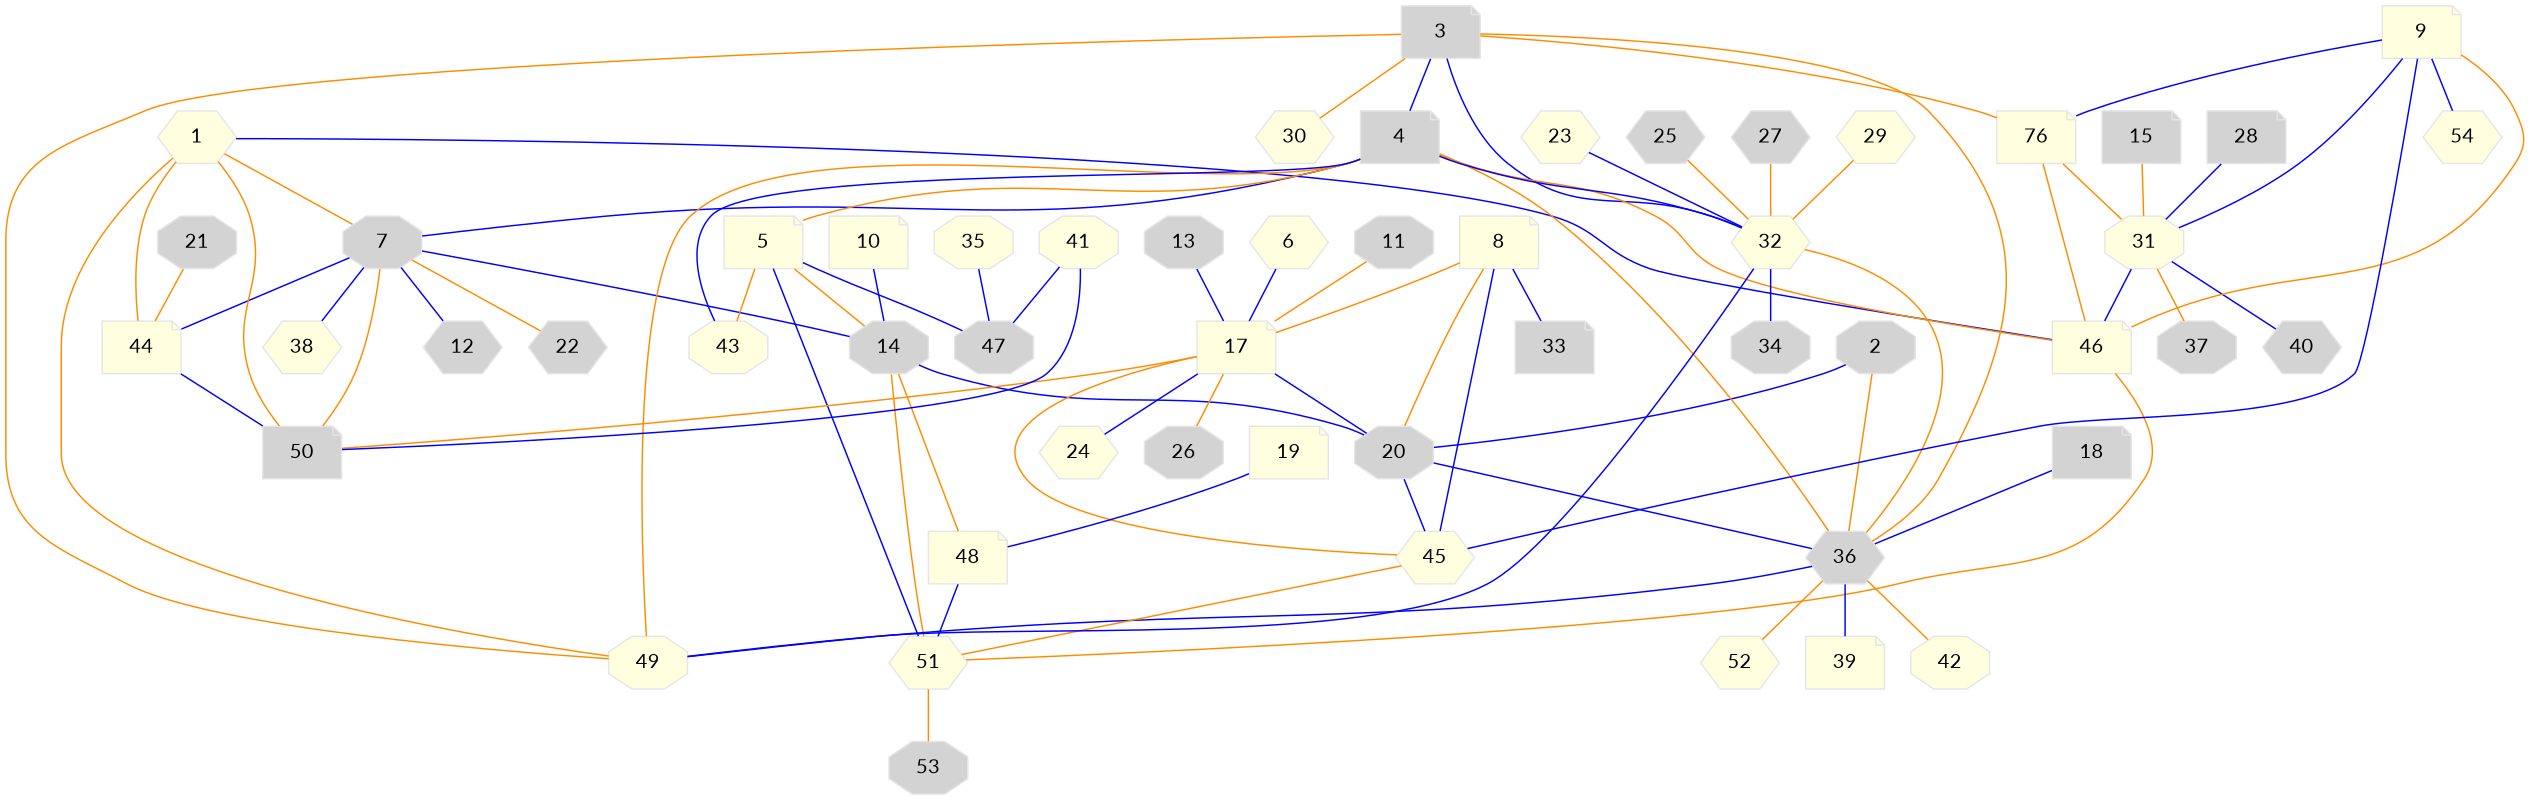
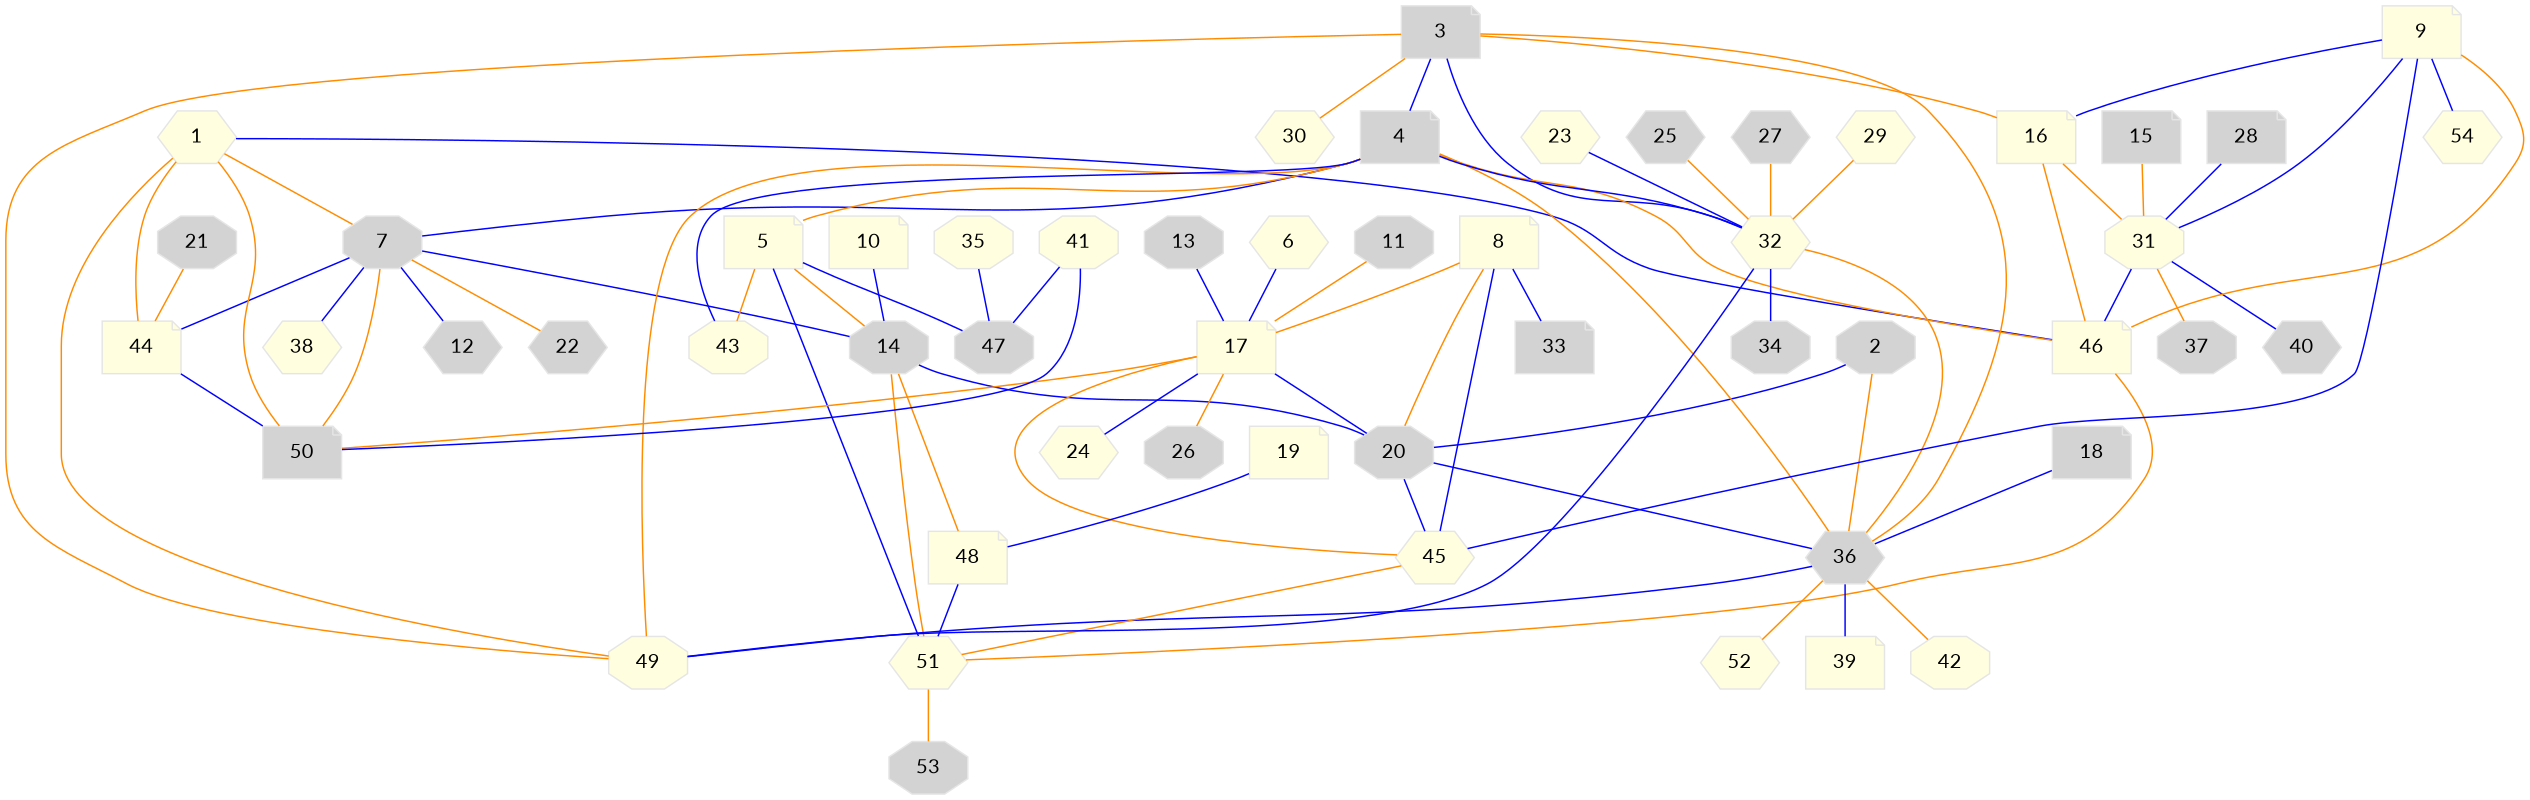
(2036, 137) -> (2036, 137)
